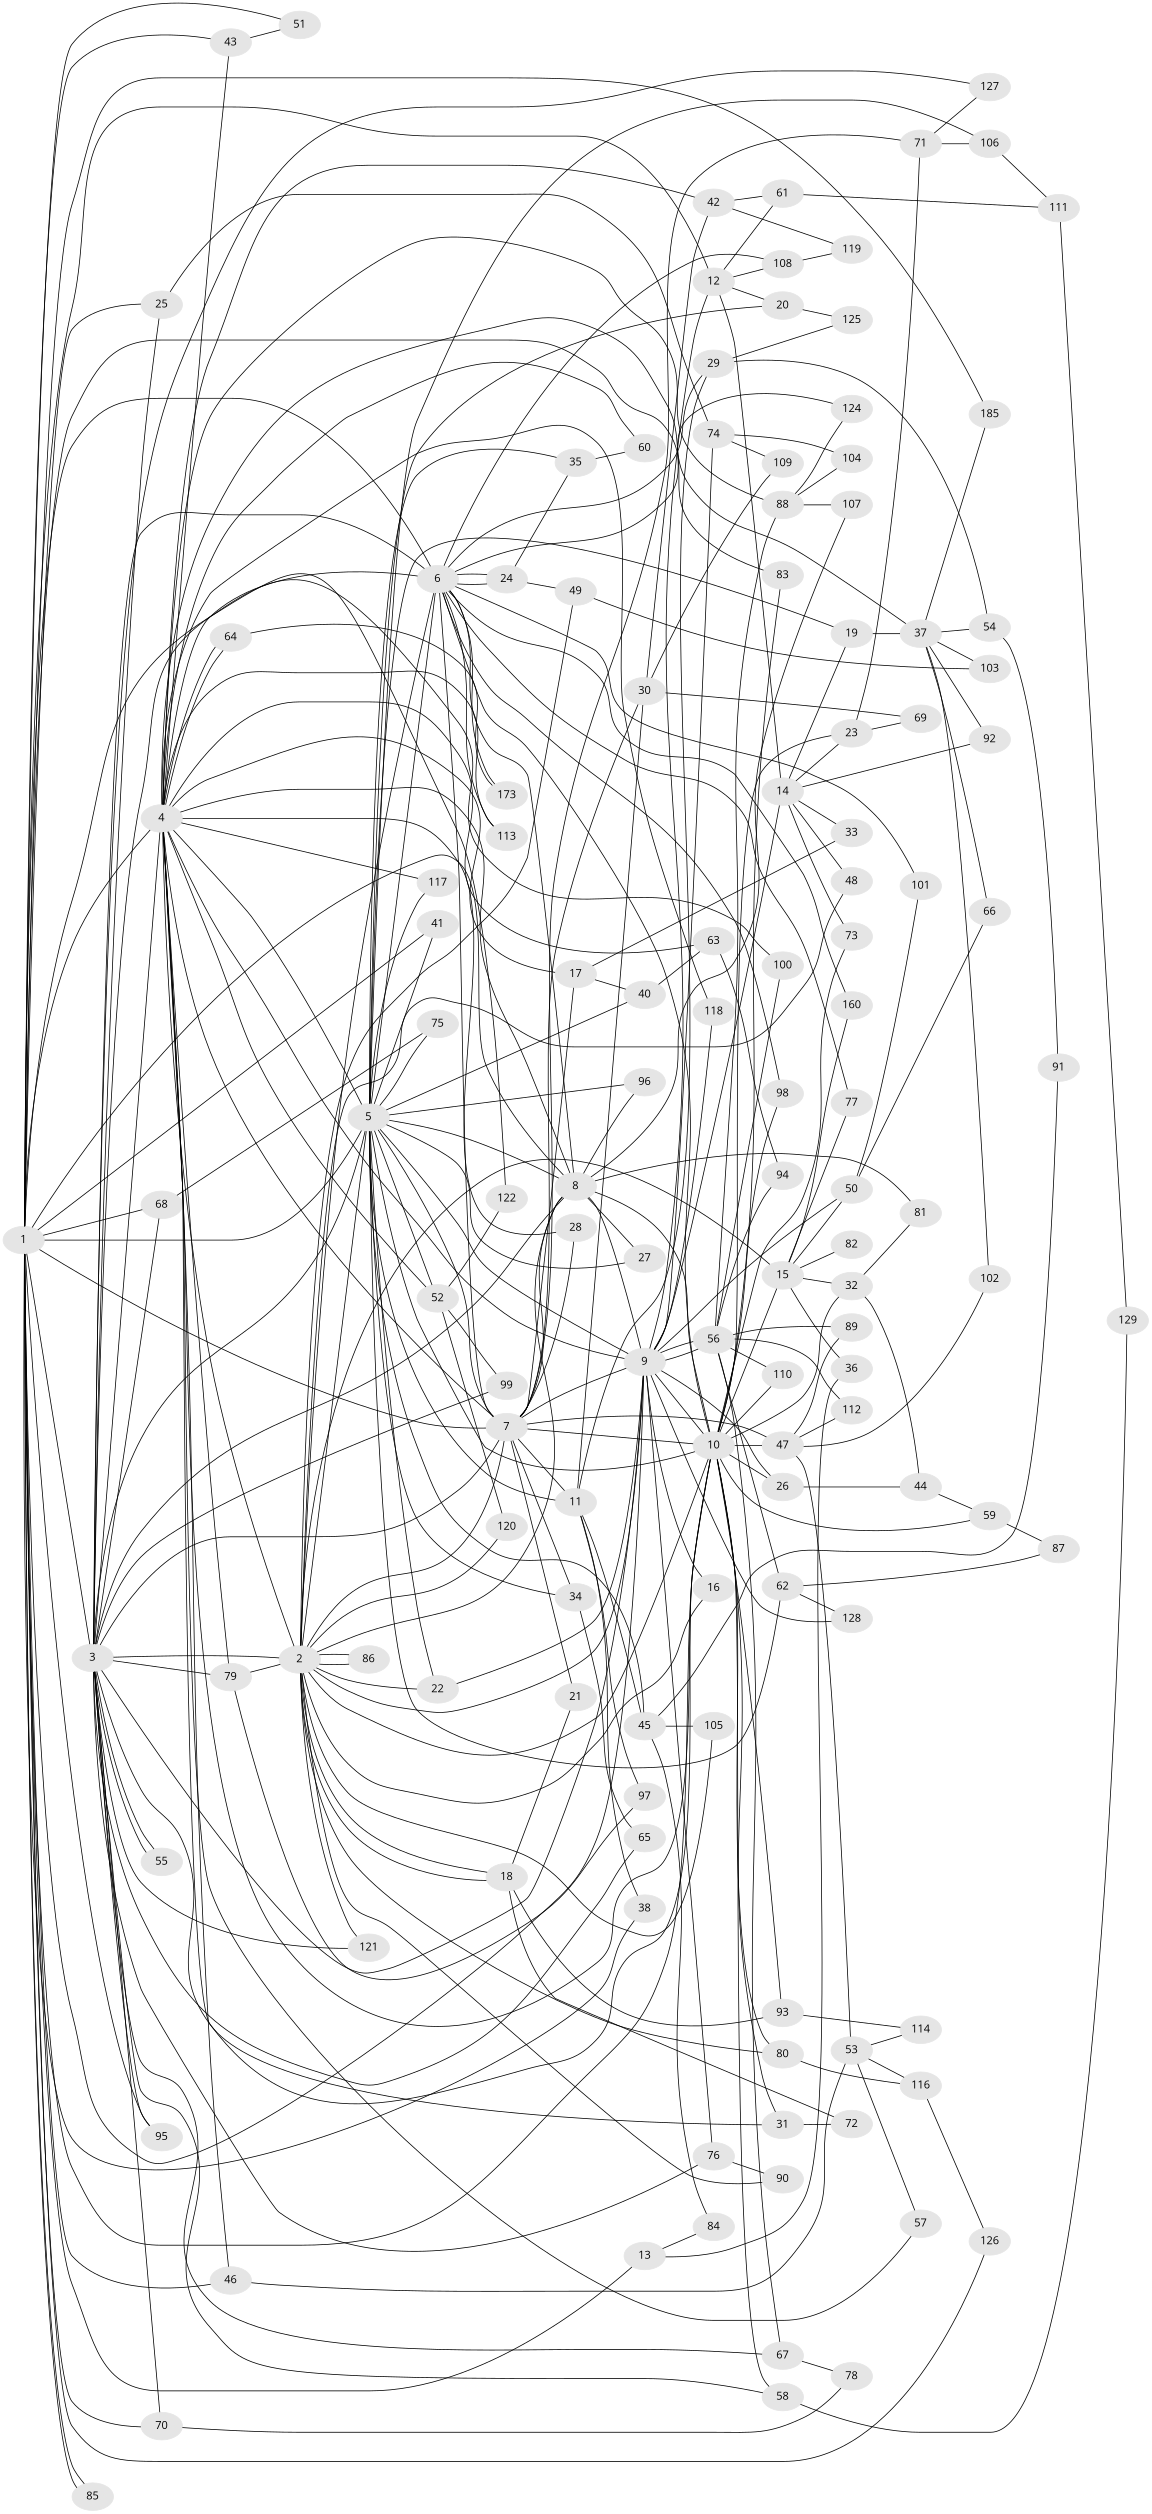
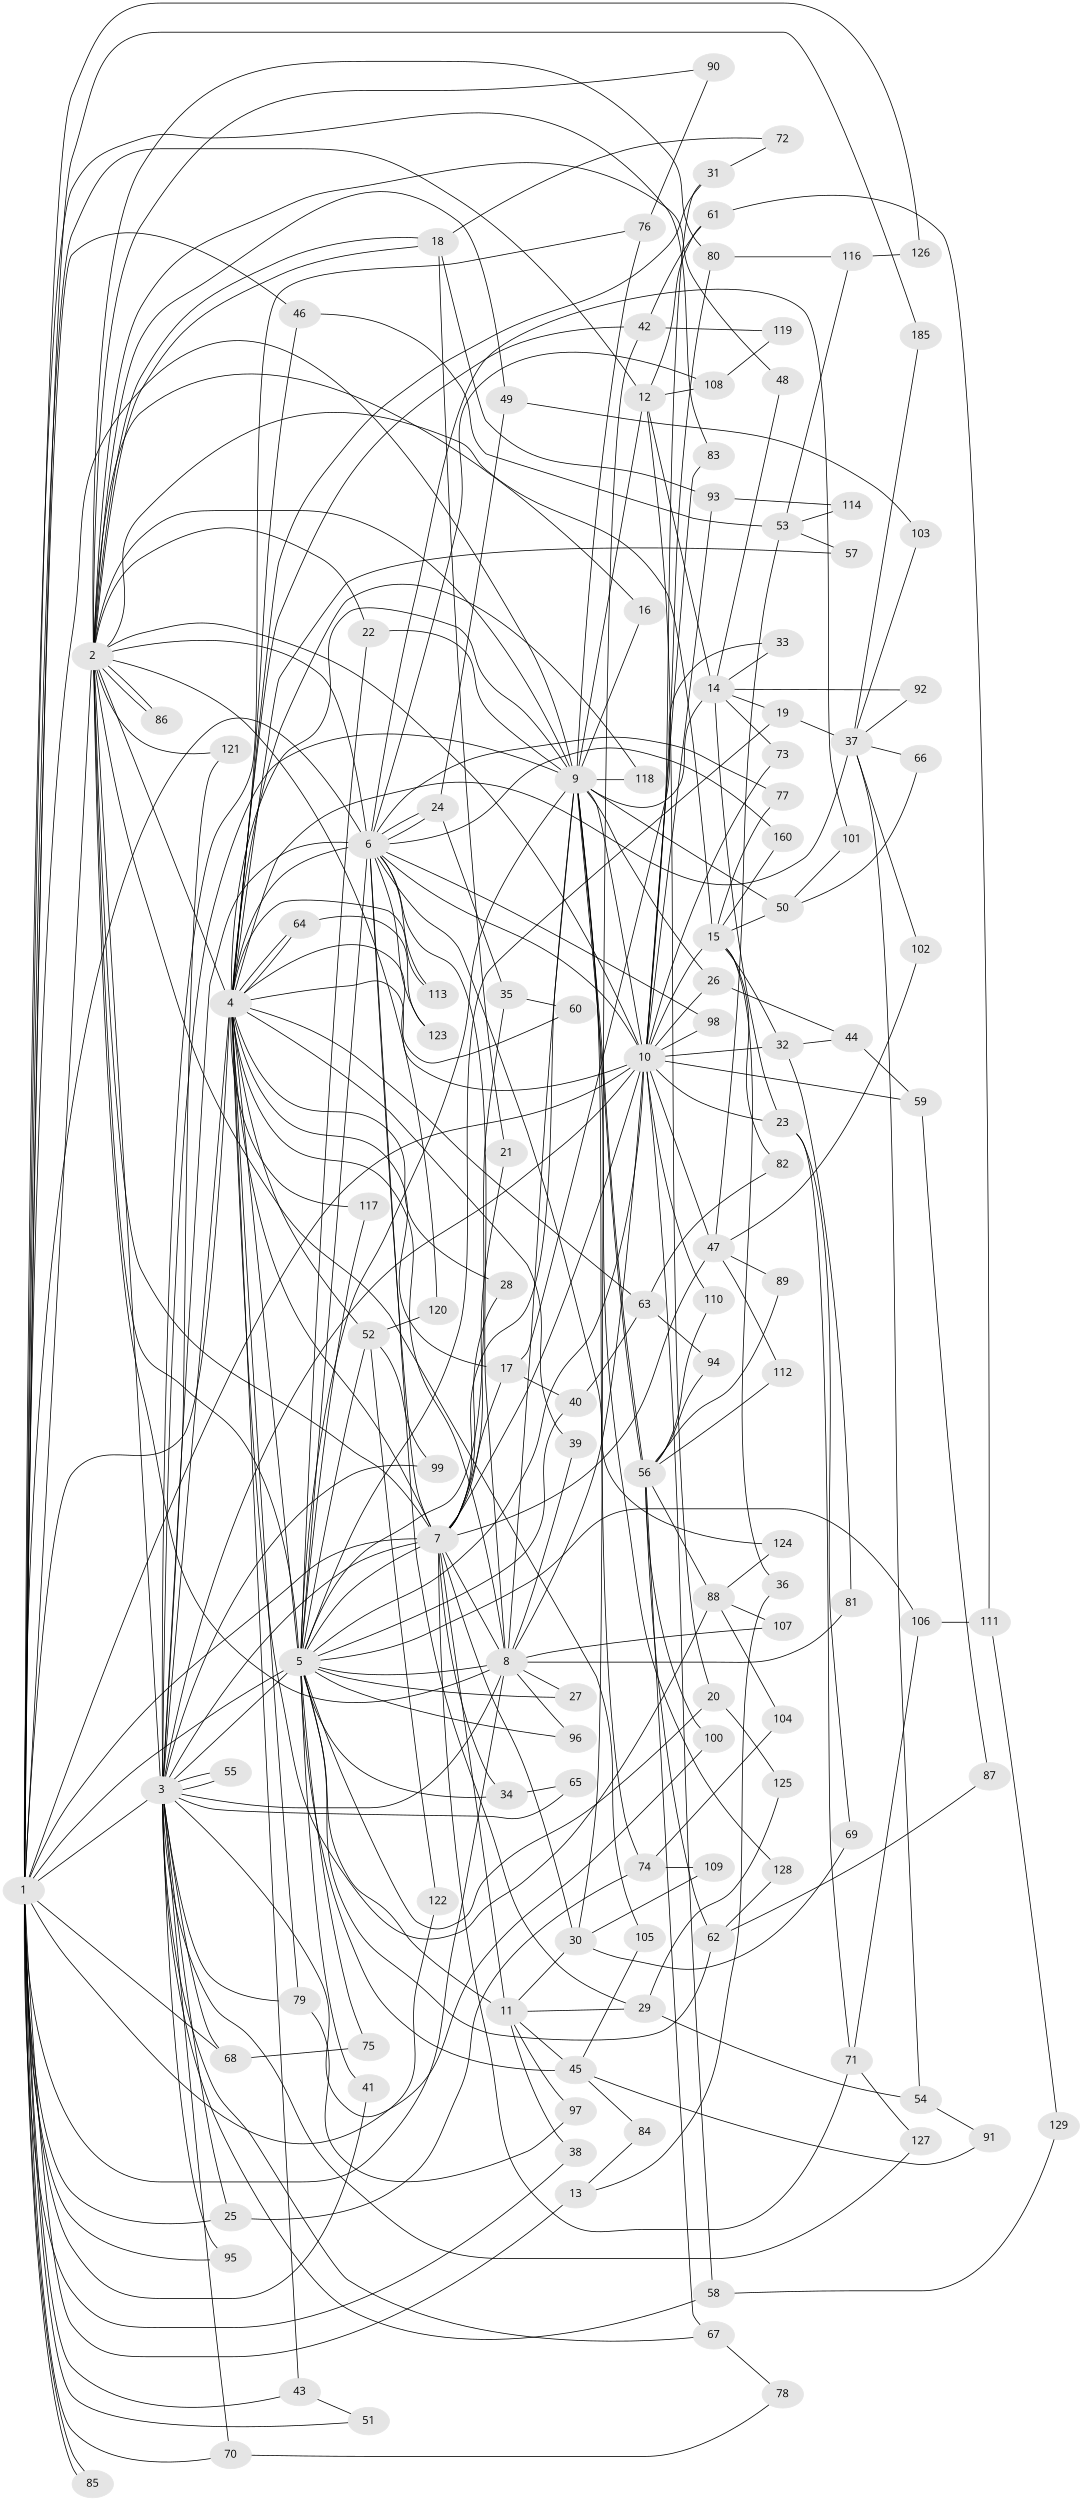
(507, 795) -> (438, 1037)
none -> (698, 1222)
none -> (576, 1444)
(265, 1668) -> (58, 1273)
